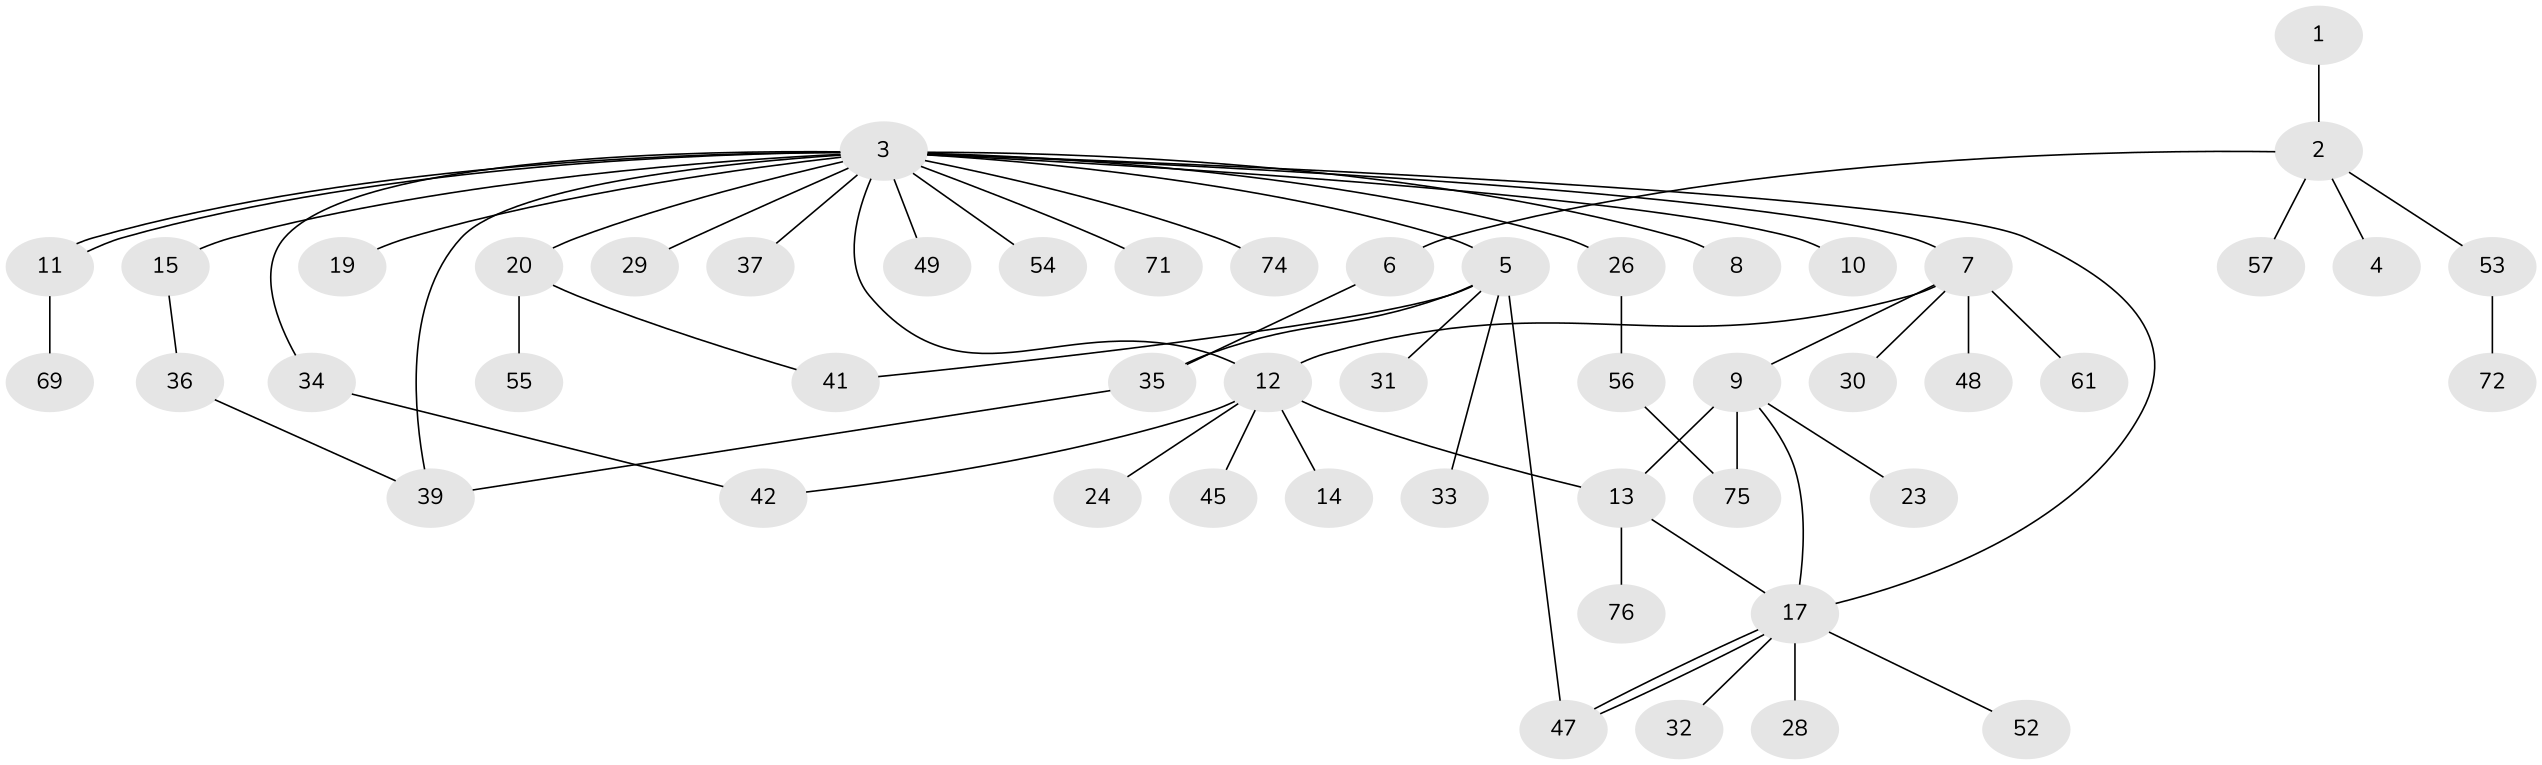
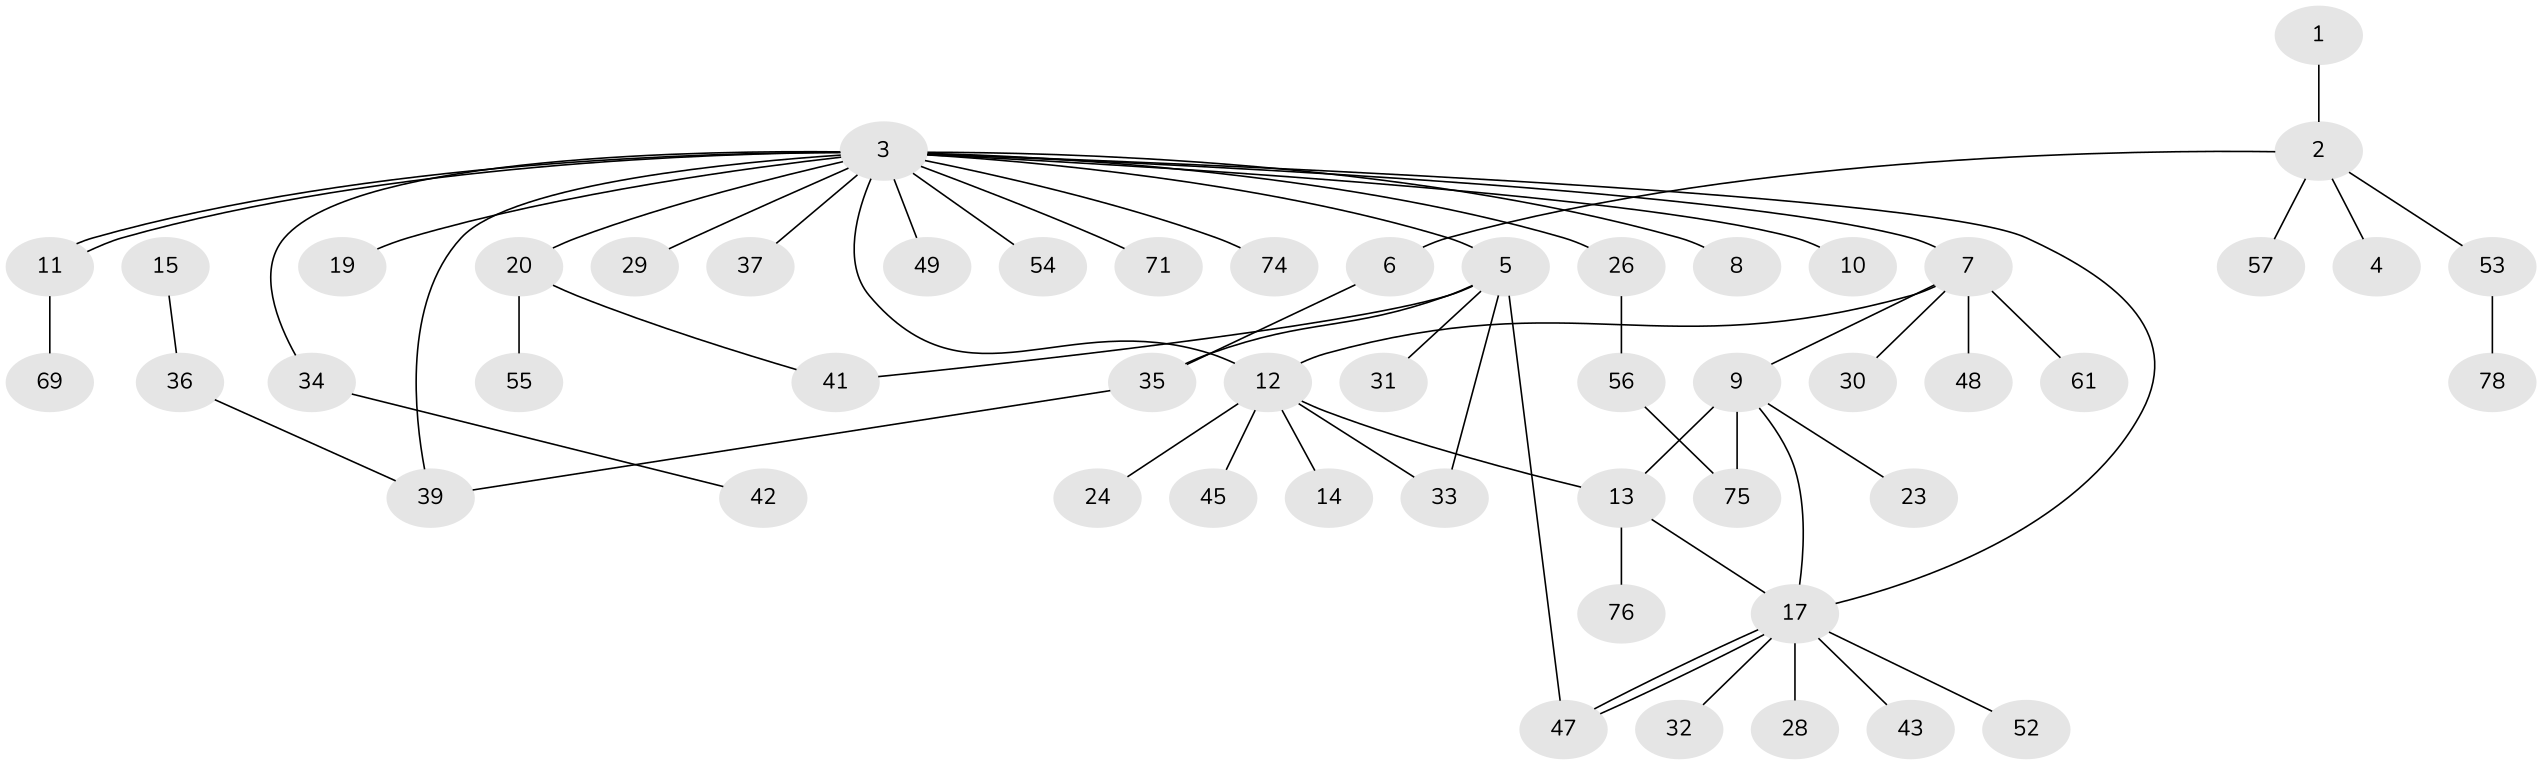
(517, 184) -> none
(2492, 382) -> (2492, 382)
(1023, 458) -> (1356, 440)
none -> (1911, 730)
